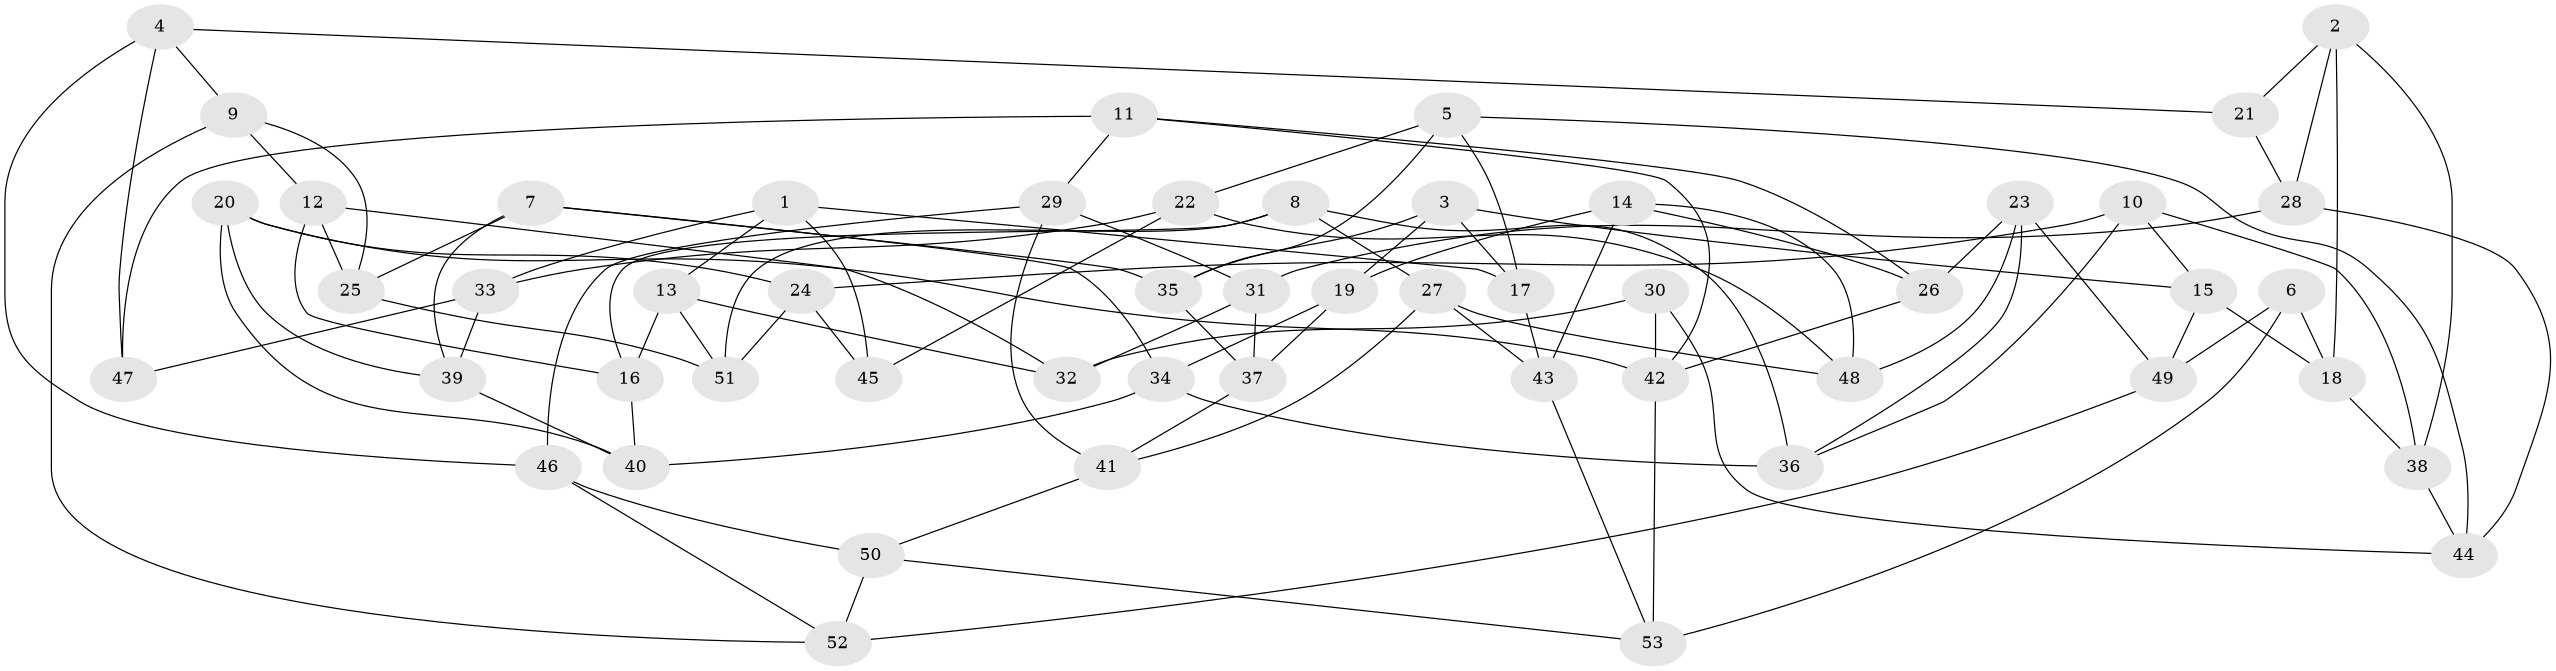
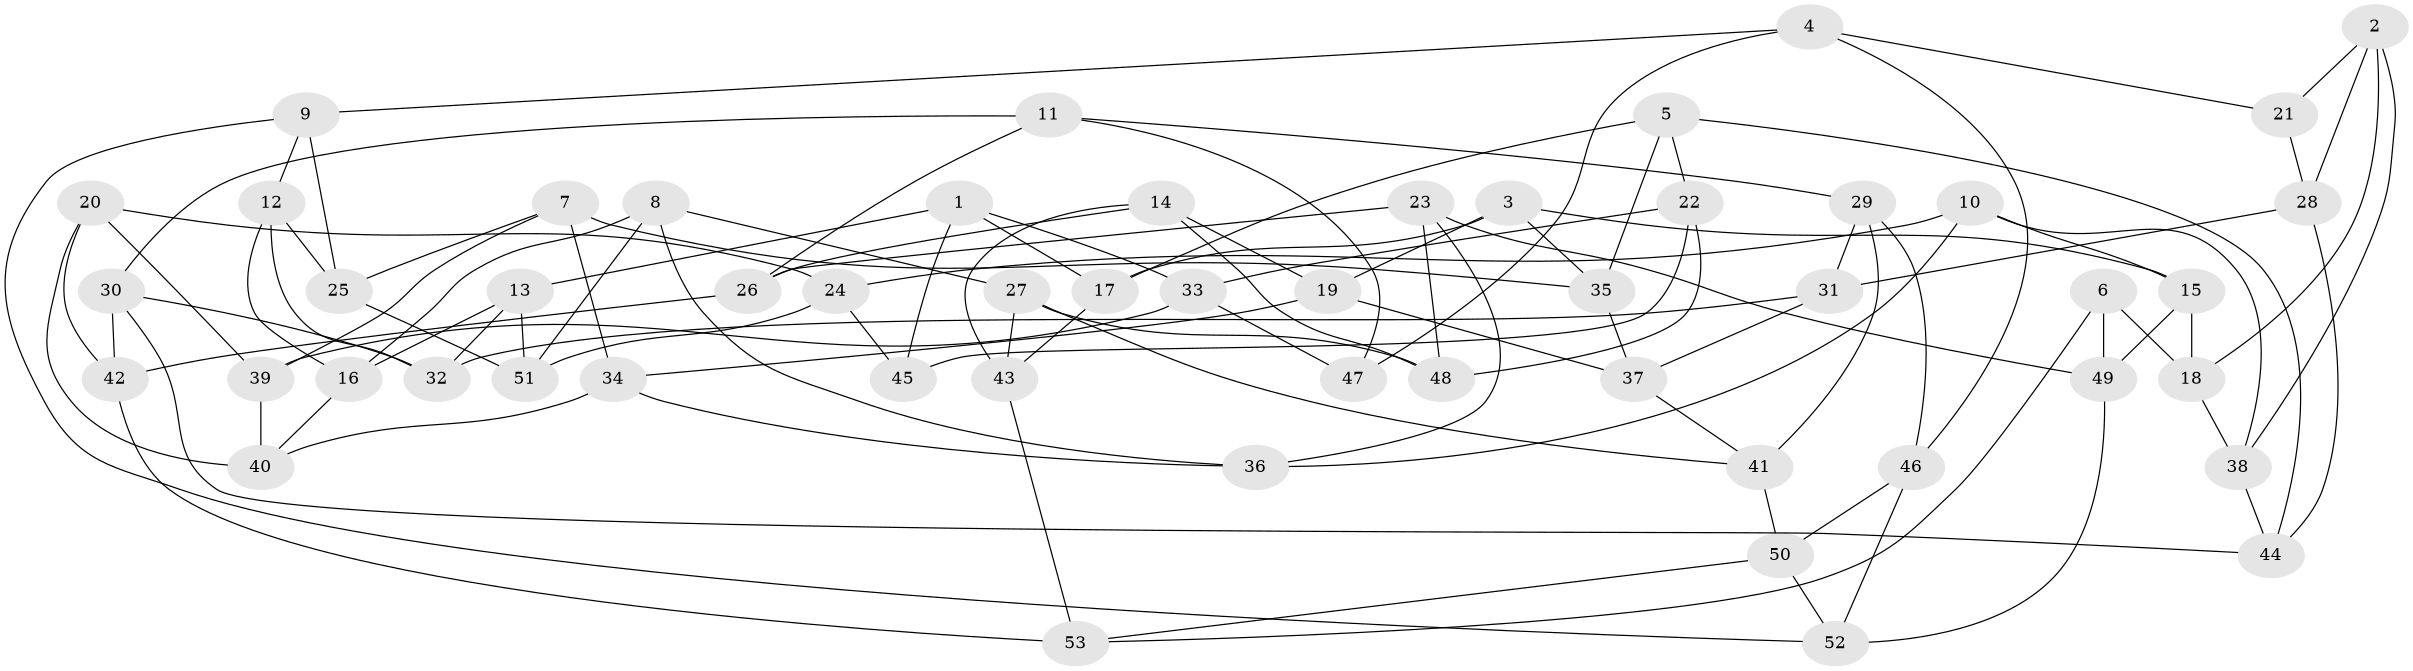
(1619, 170) -> (550, 129)
